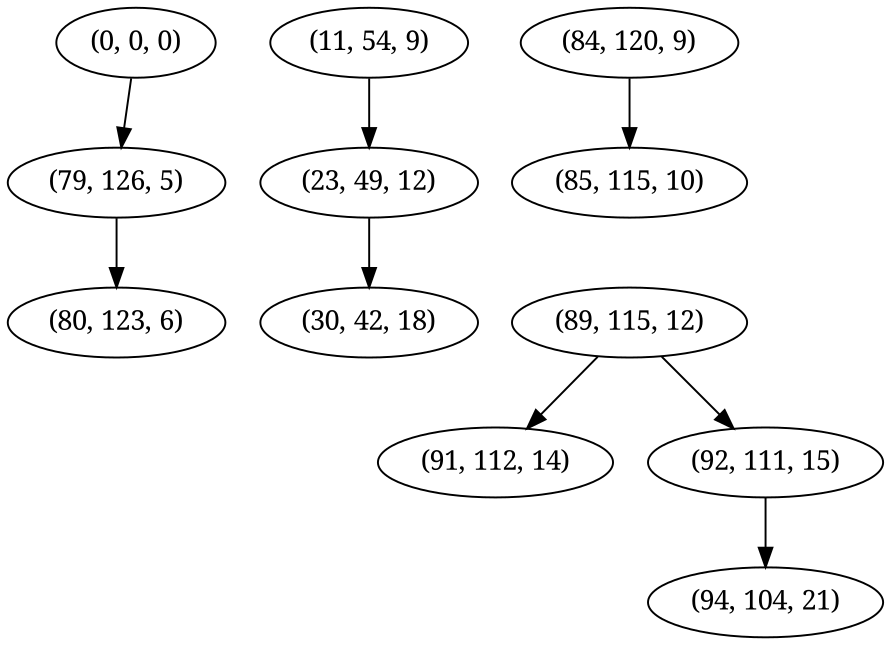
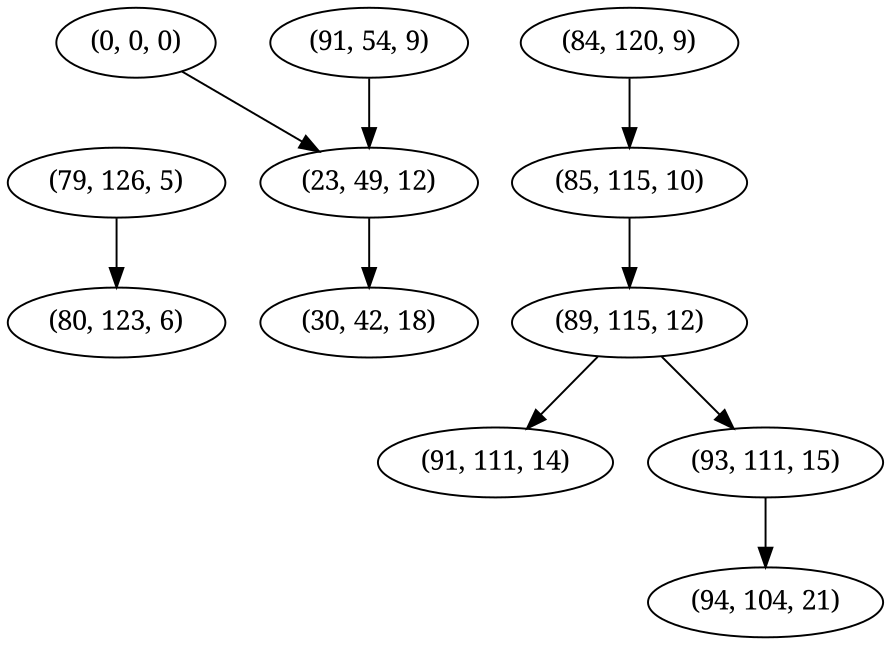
(369, 43) -> (369, 43)
(128, 103) -> (242, 107)
none -> (630, 243)
(495, 462) -> (495, 462)
(766, 462) -> (766, 462)
